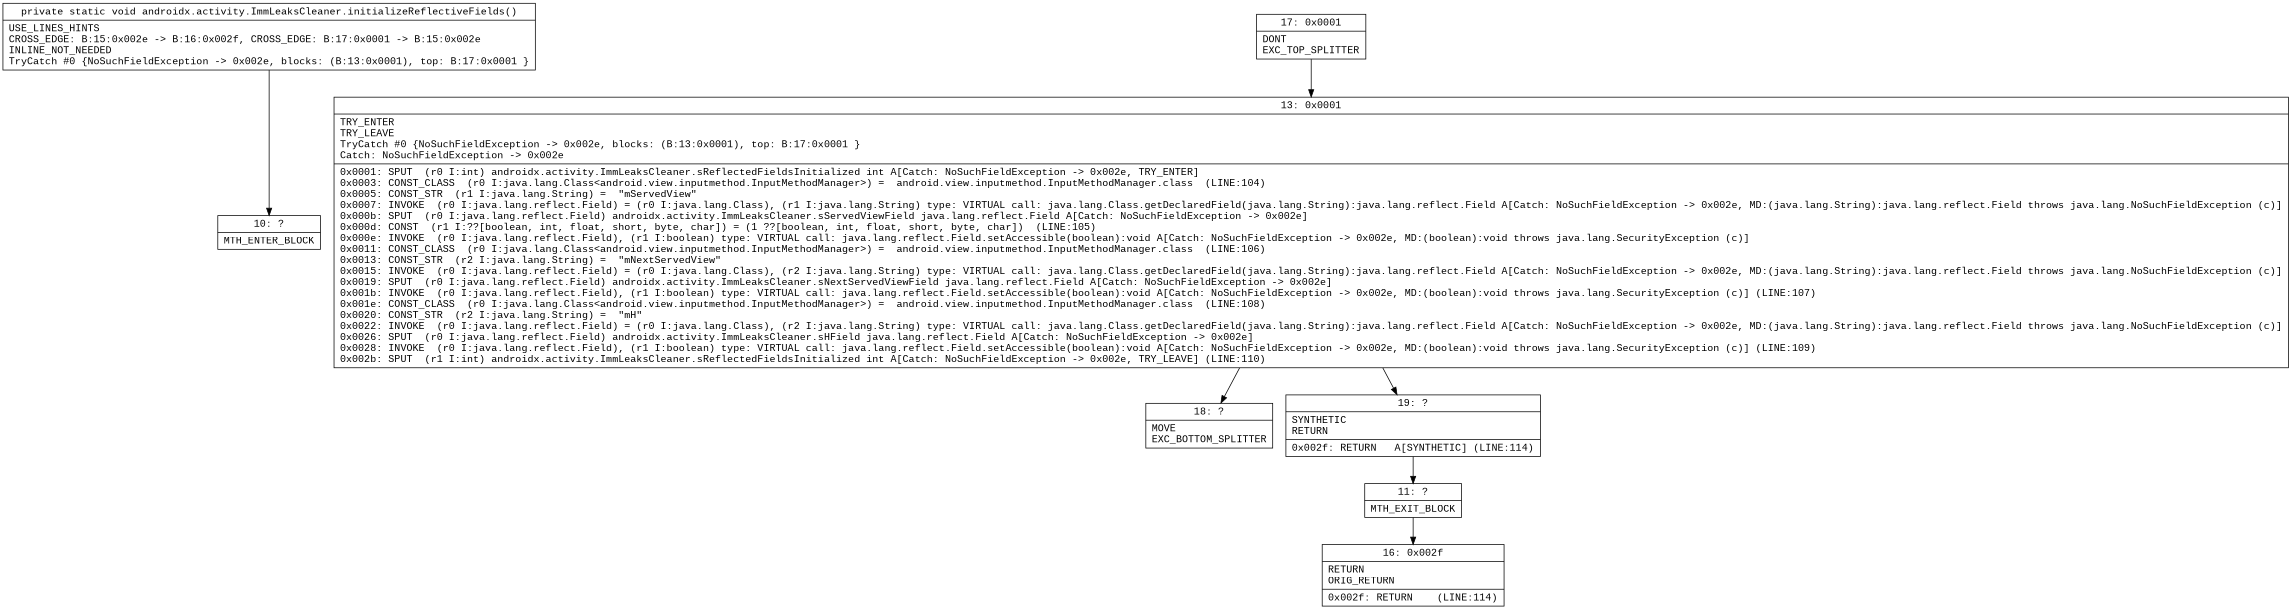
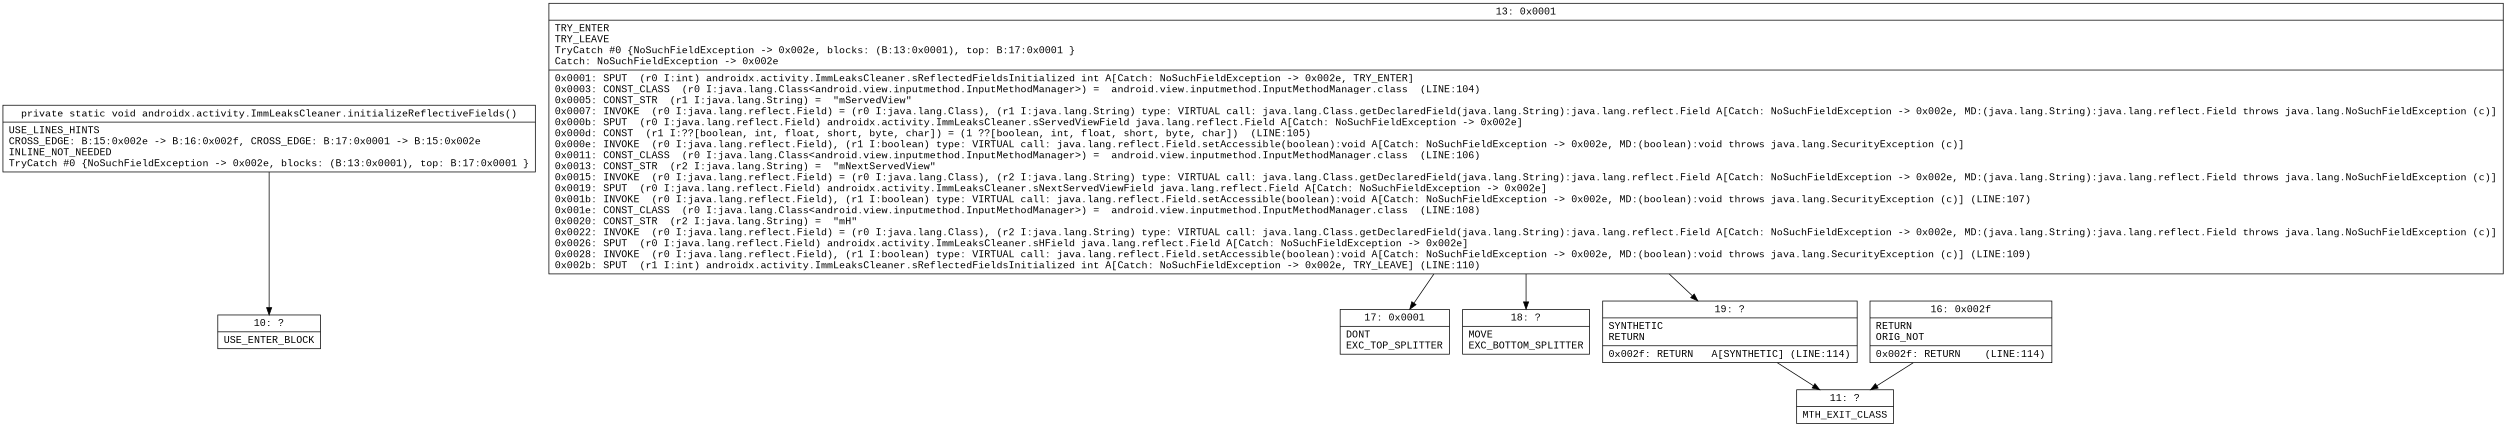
(1311, 74) -> (1424, 289)
(269, 241) -> (269, 340)
(1413, 509) -> (1845, 415)
(1413, 527) -> (1895, 374)
(1361, 580) -> (1900, 337)
